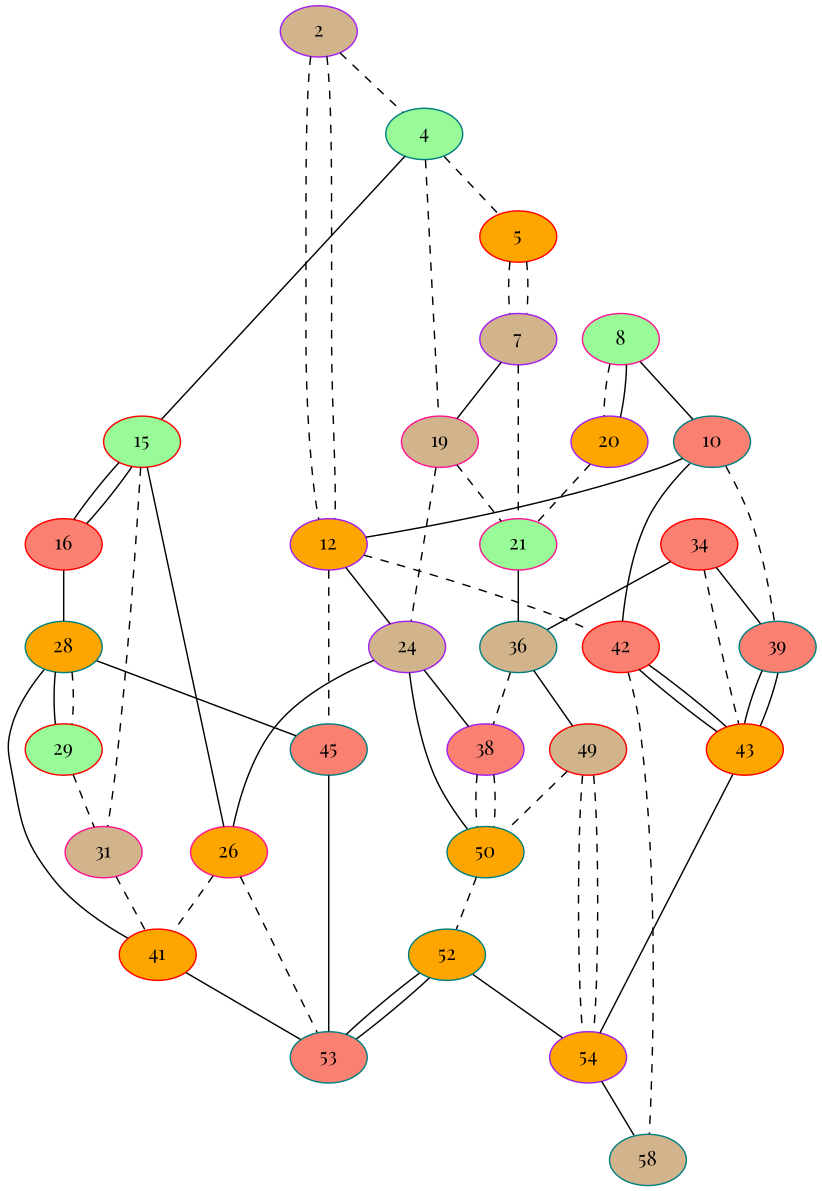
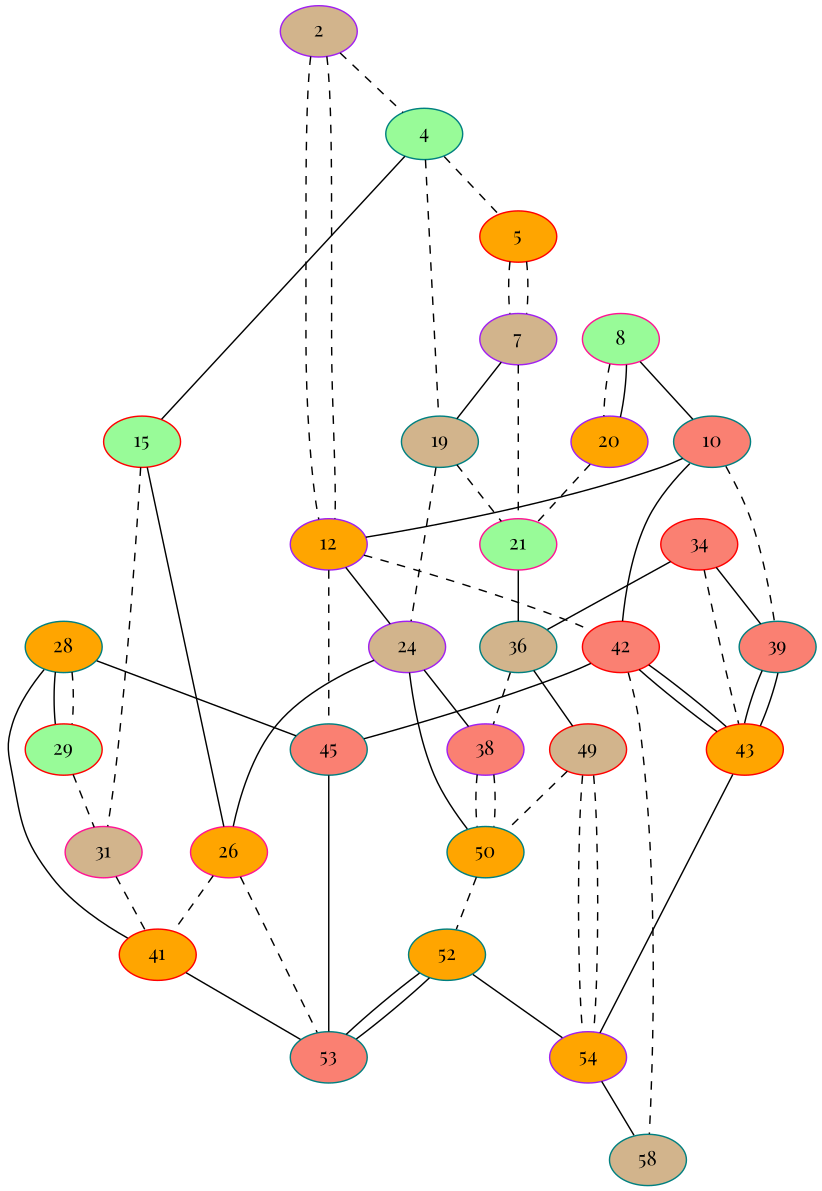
(440, 442) -> (440, 442)
(64, 544) -> none
none -> (479, 705)
